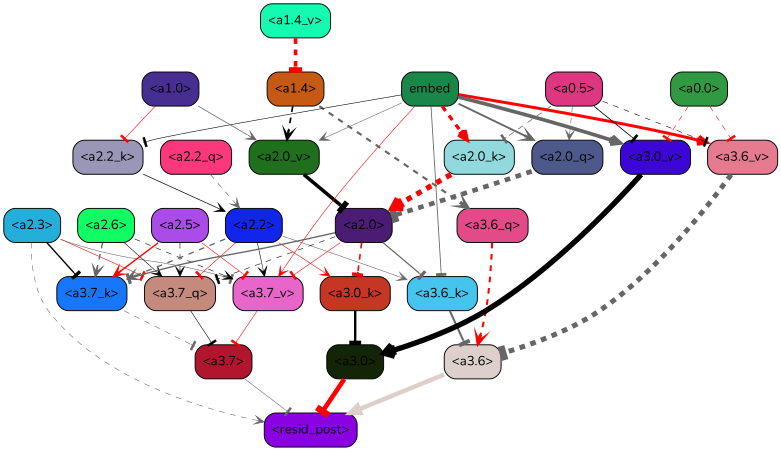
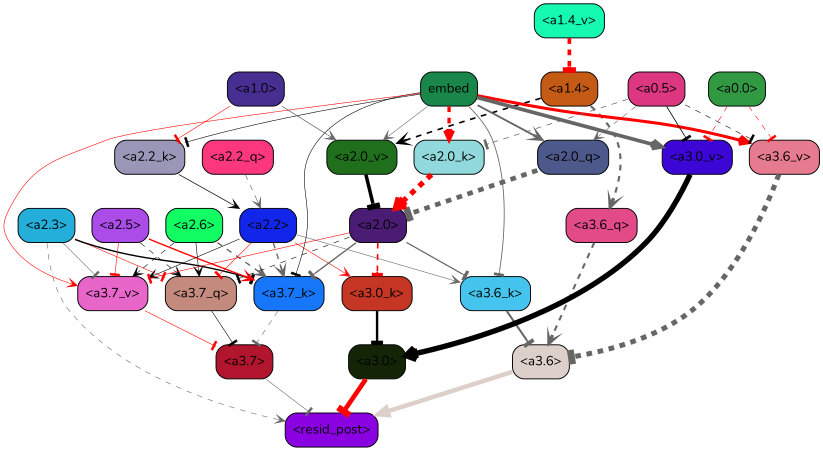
none -> (313, 149)
(489, 290) -> (573, 289)
